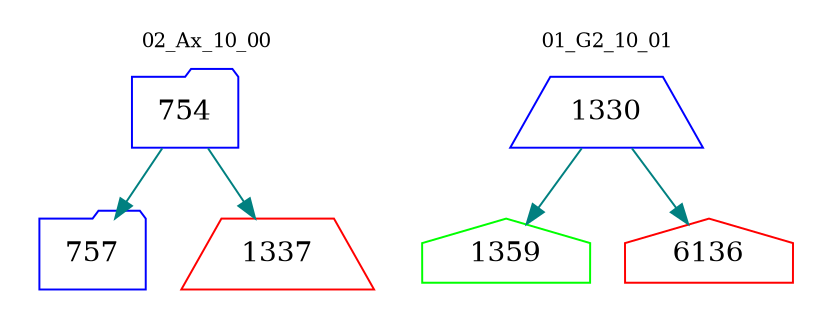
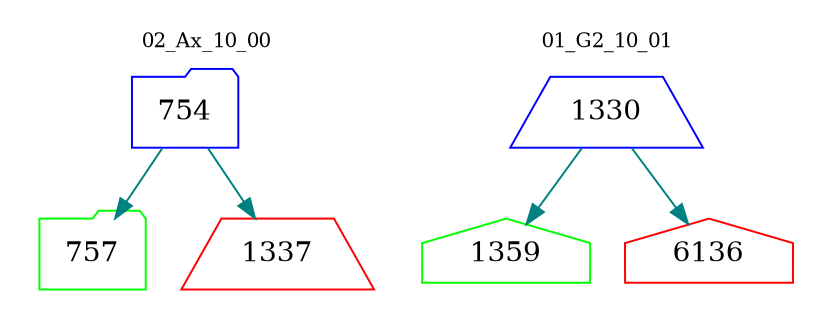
(93, 254) -> (93, 254)
